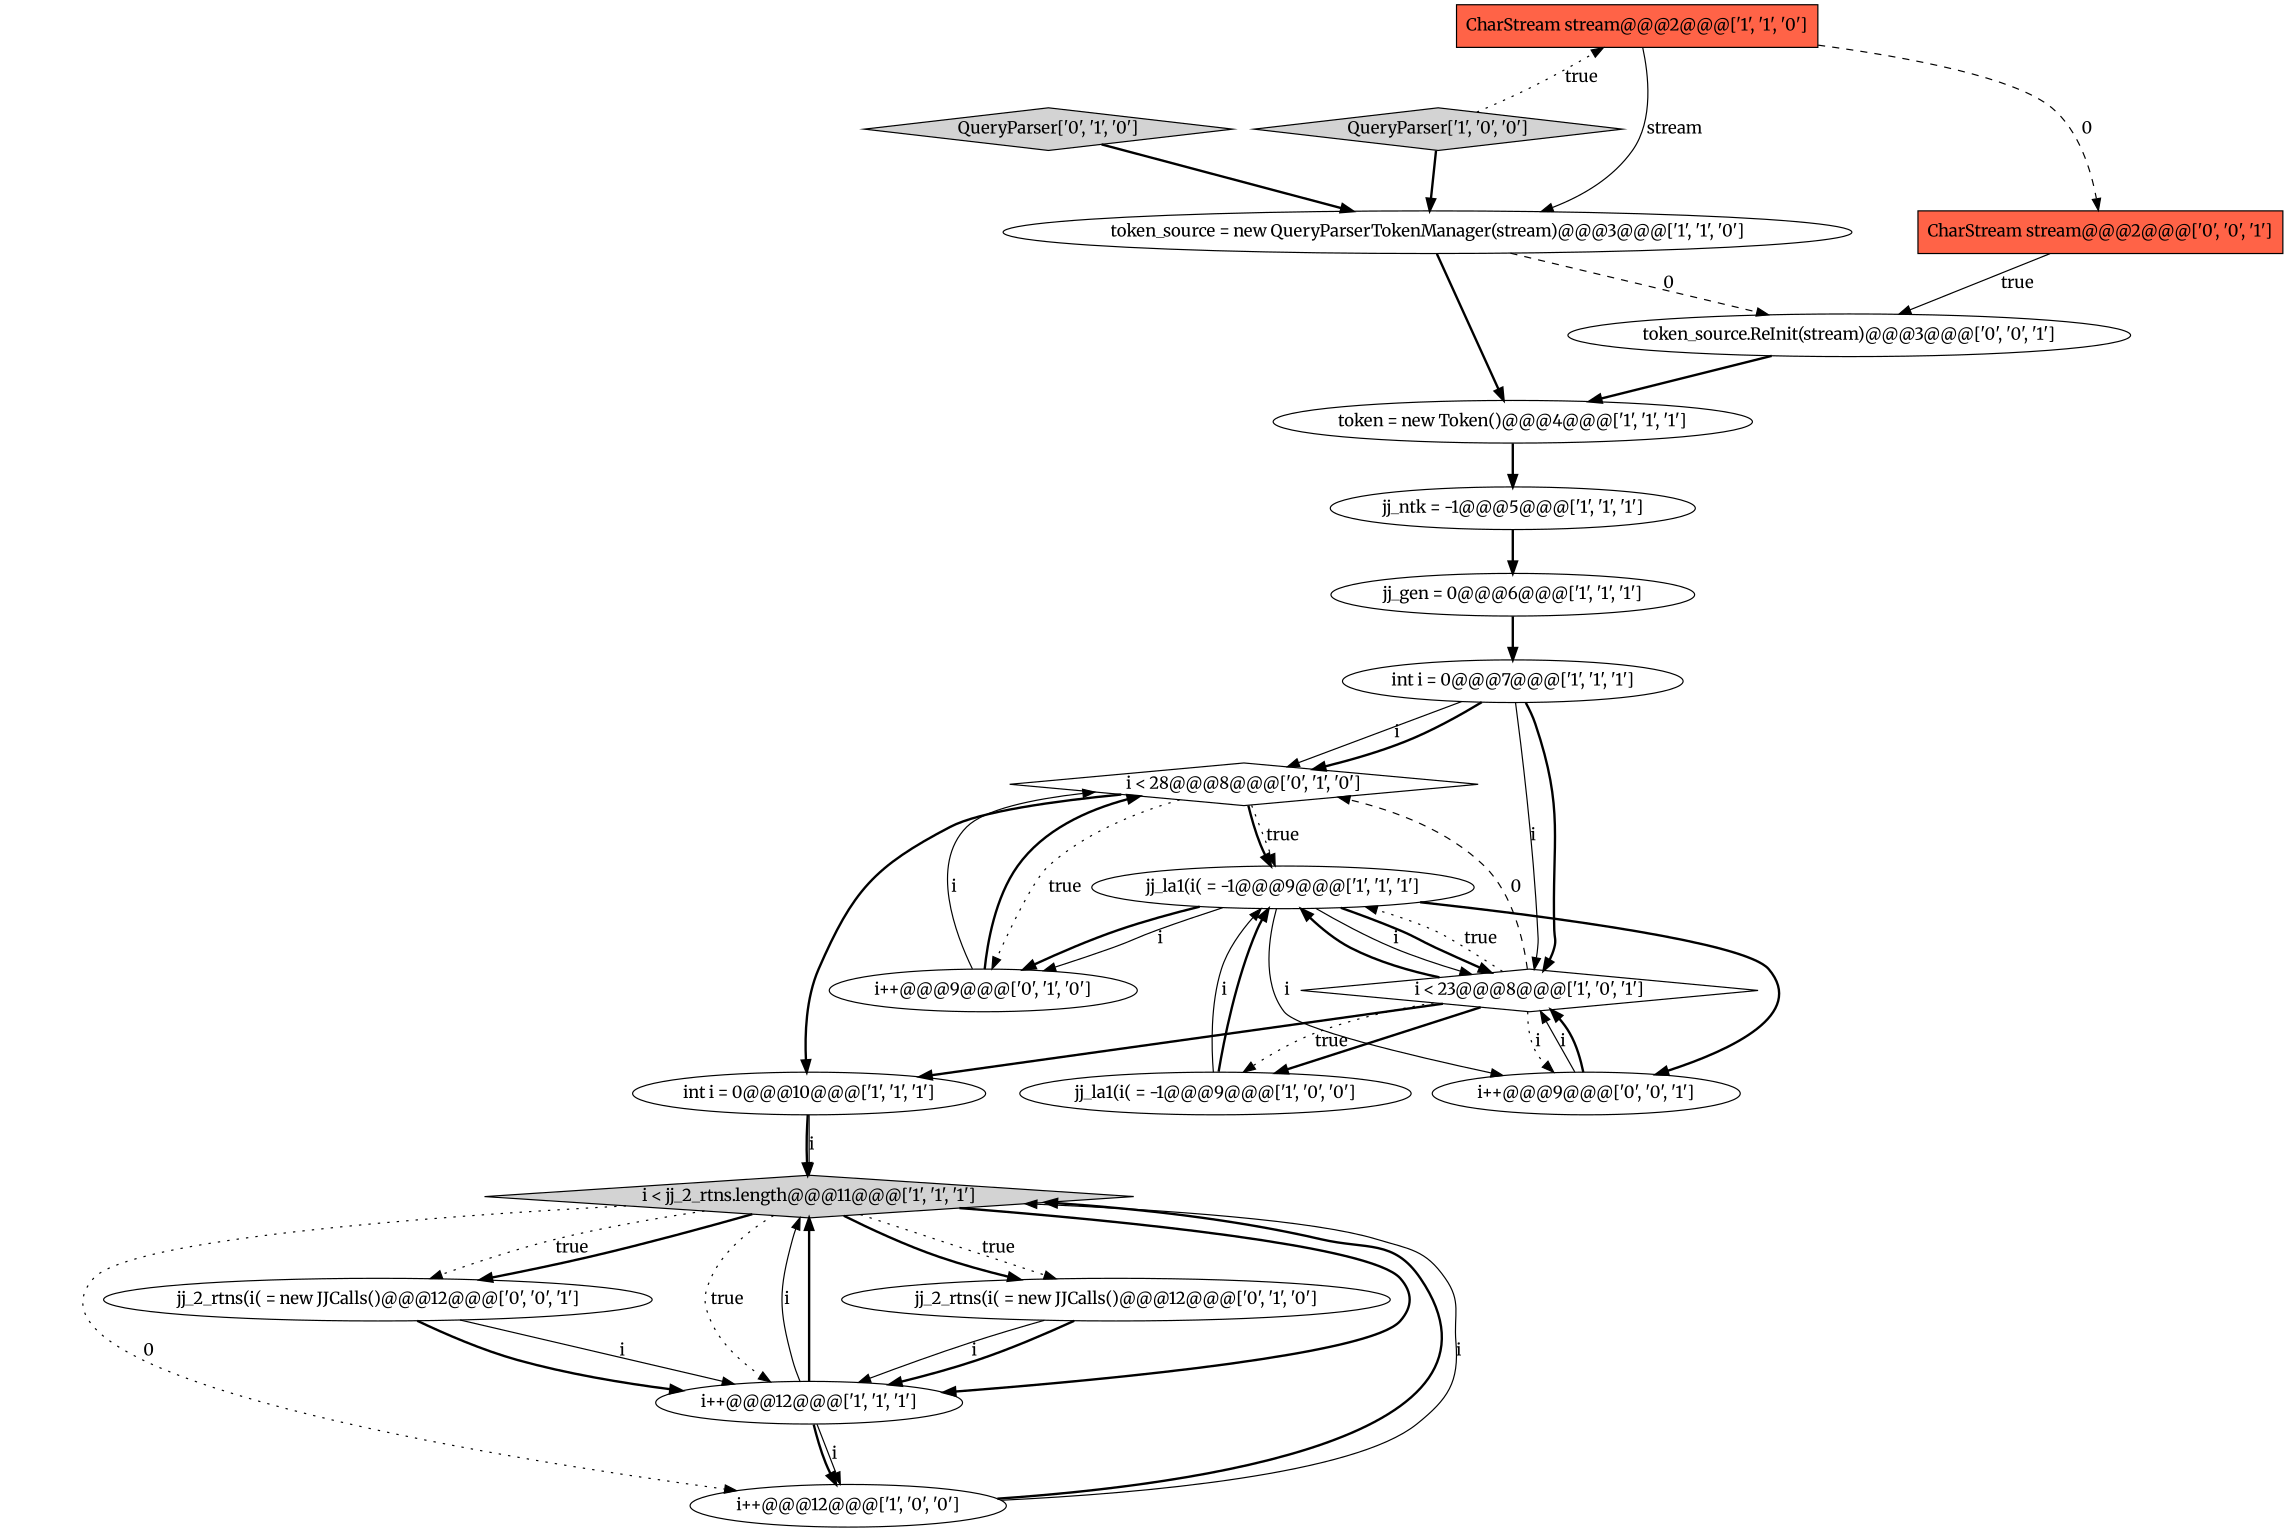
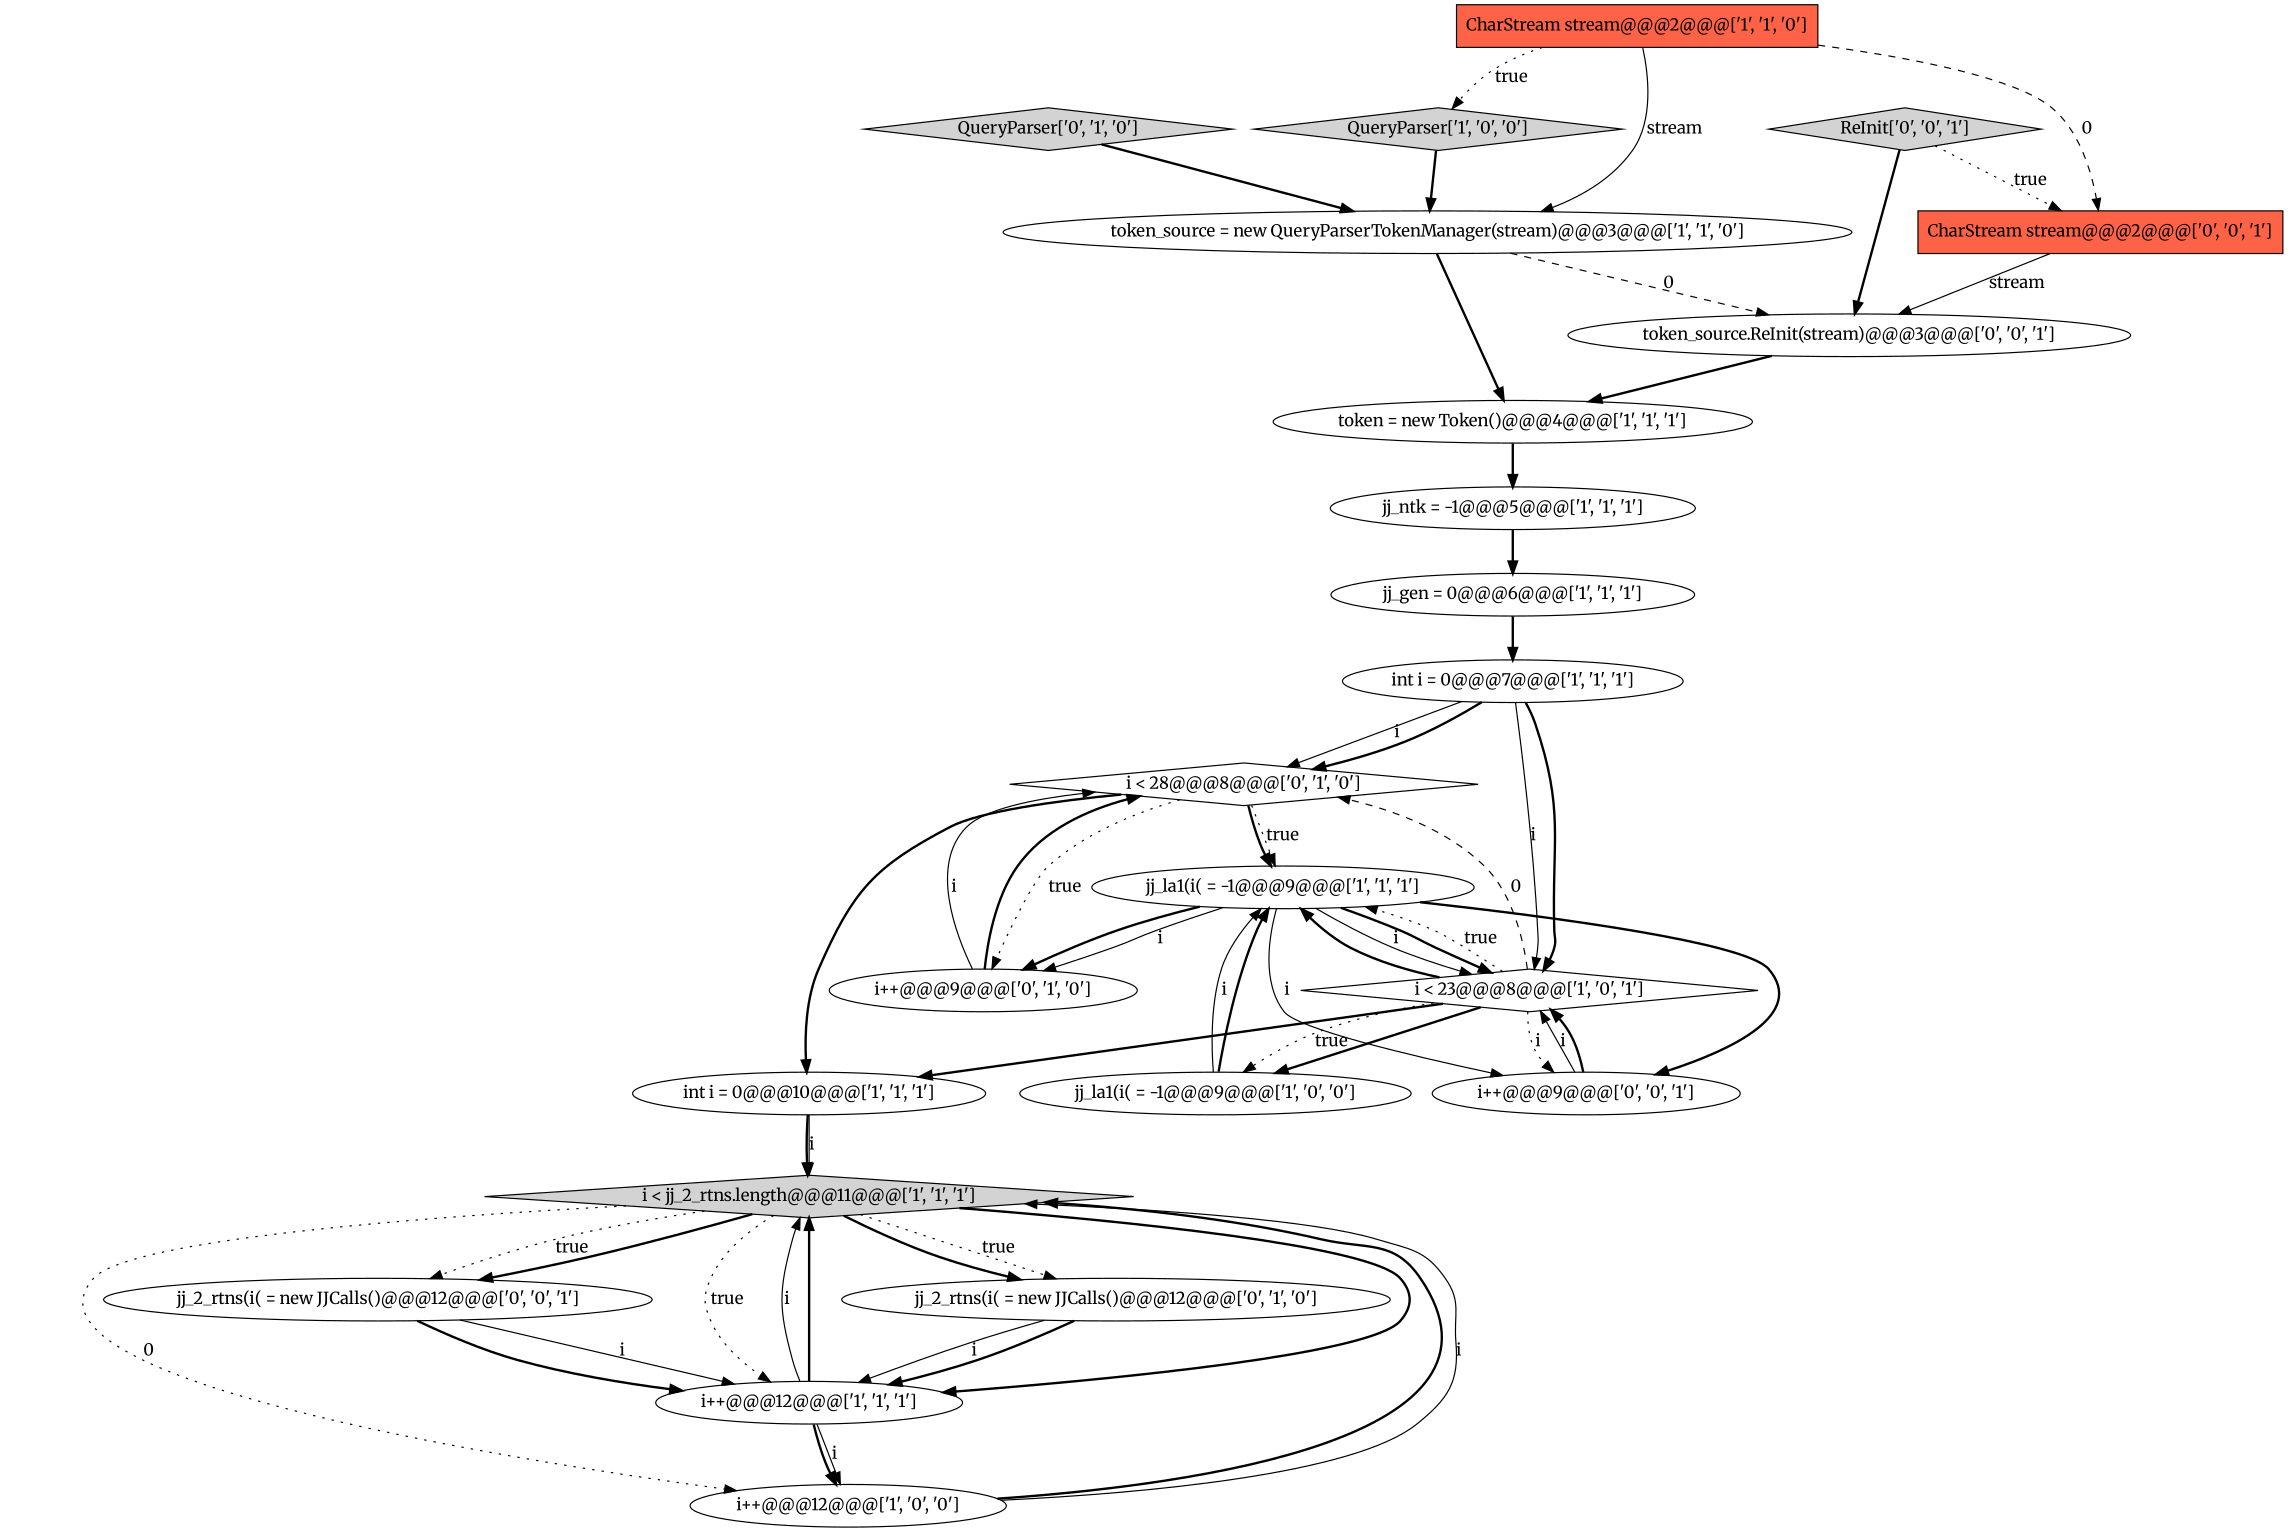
(1536, 85) -> (1497, 67)
none -> (1905, 129)
(2017, 284) -> (2017, 284)
